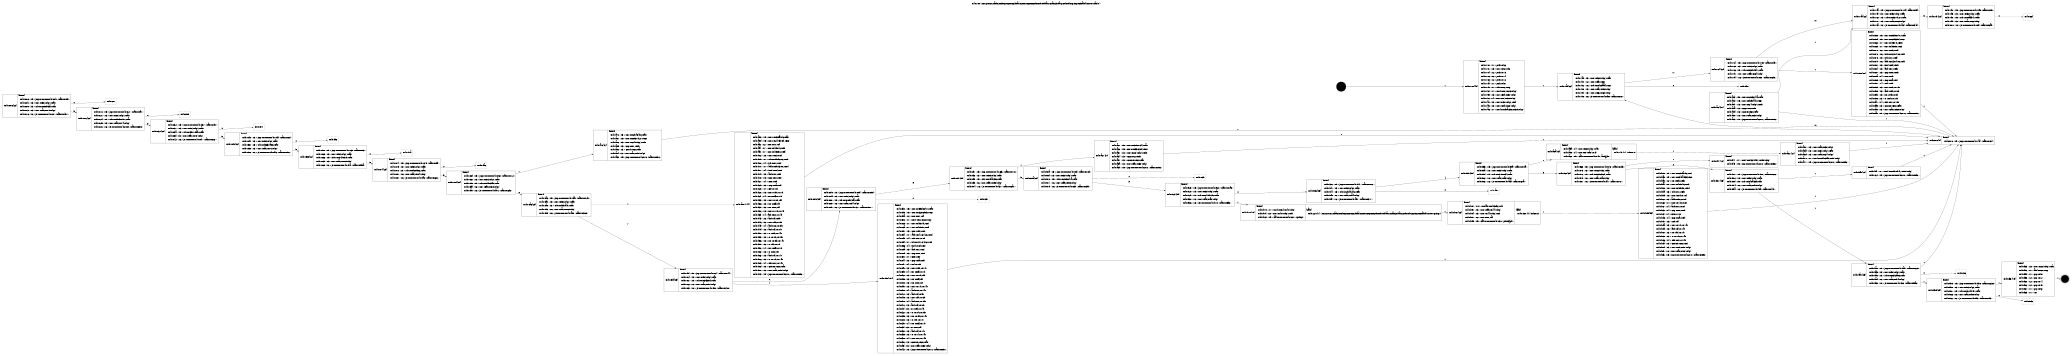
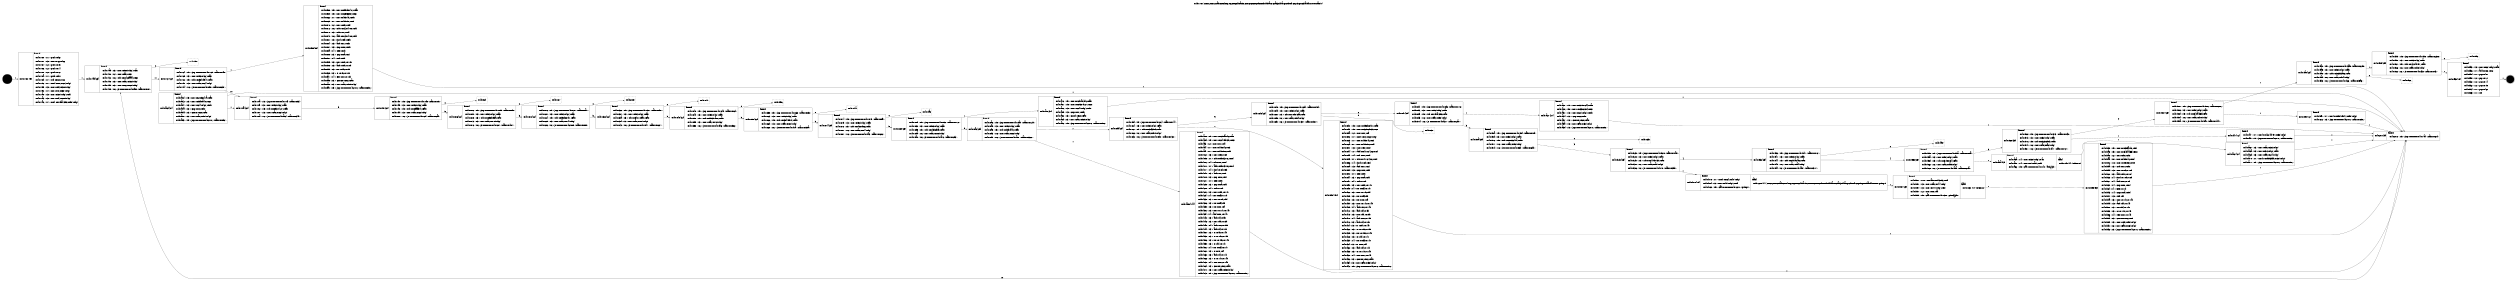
none -> (444, 113)
(1953, 211) -> (2333, 136)
